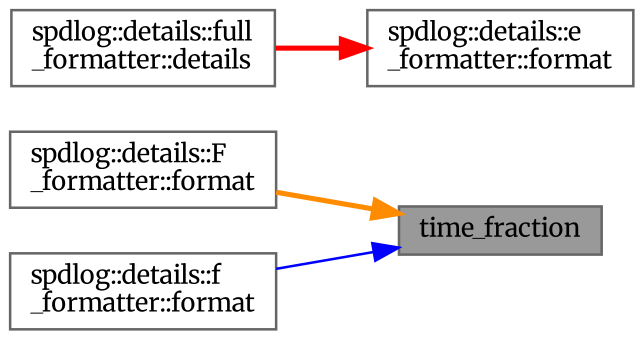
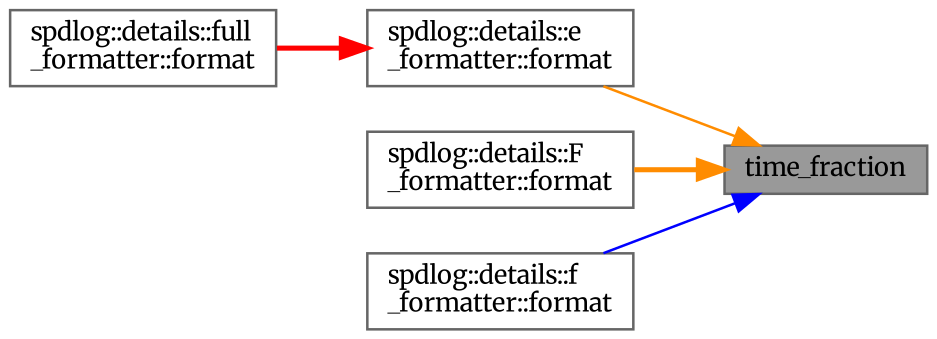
(143, 48) -> (143, 48)
none -> (669, 111)
